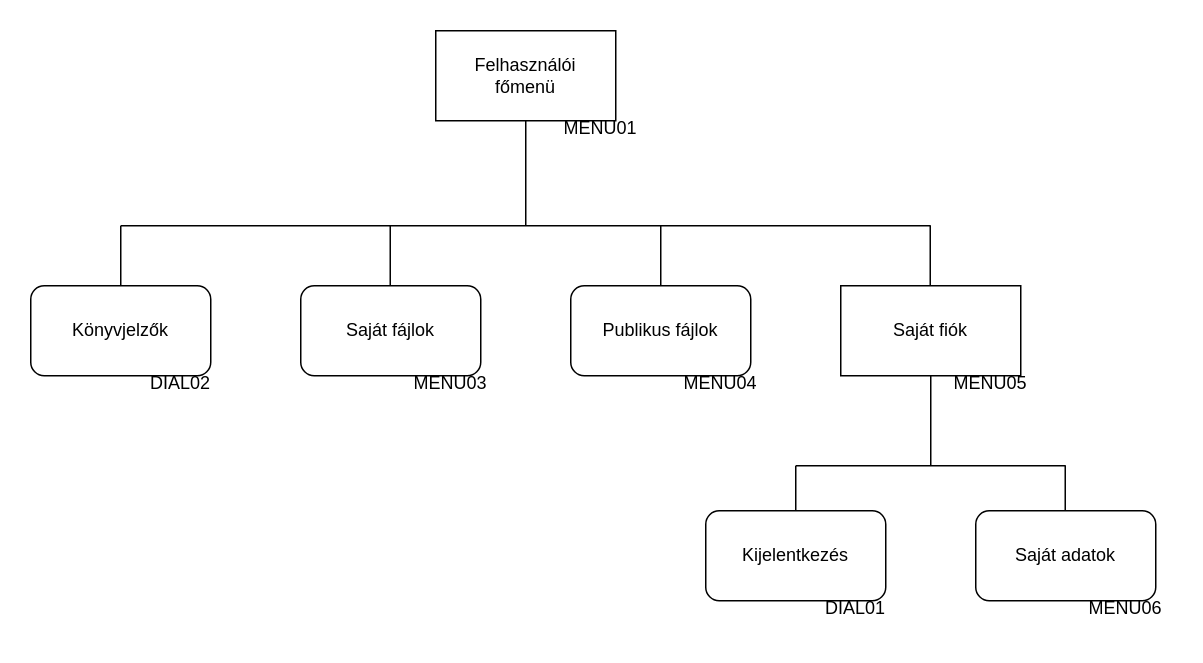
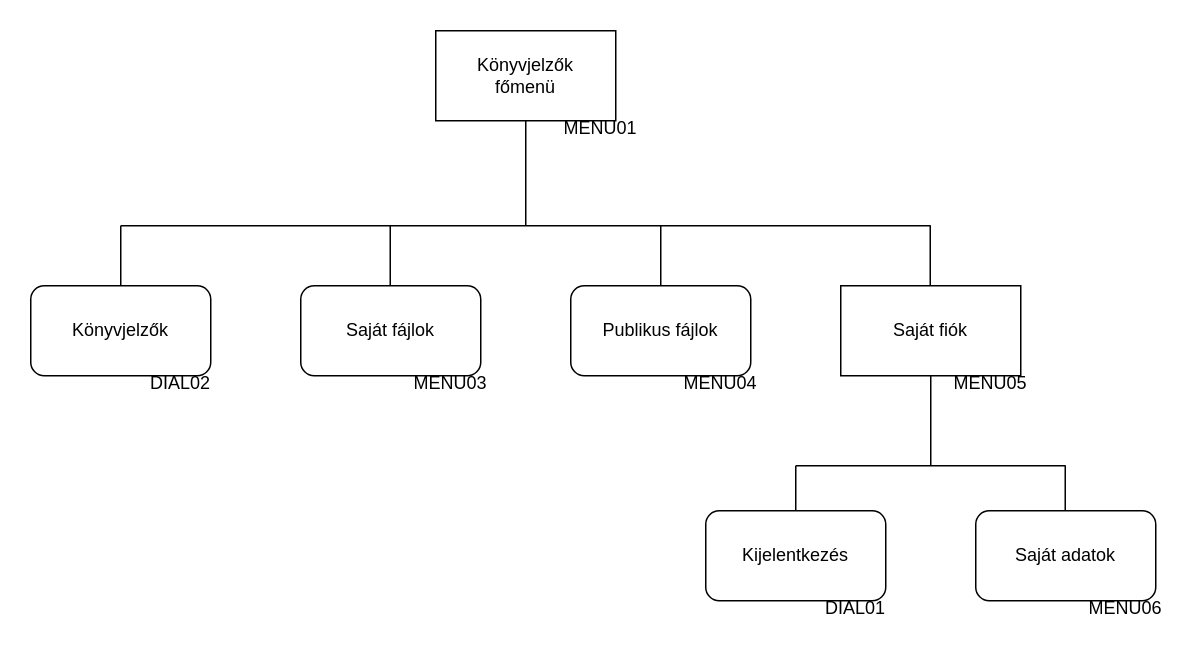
(526, 76) -> (526, 76)
